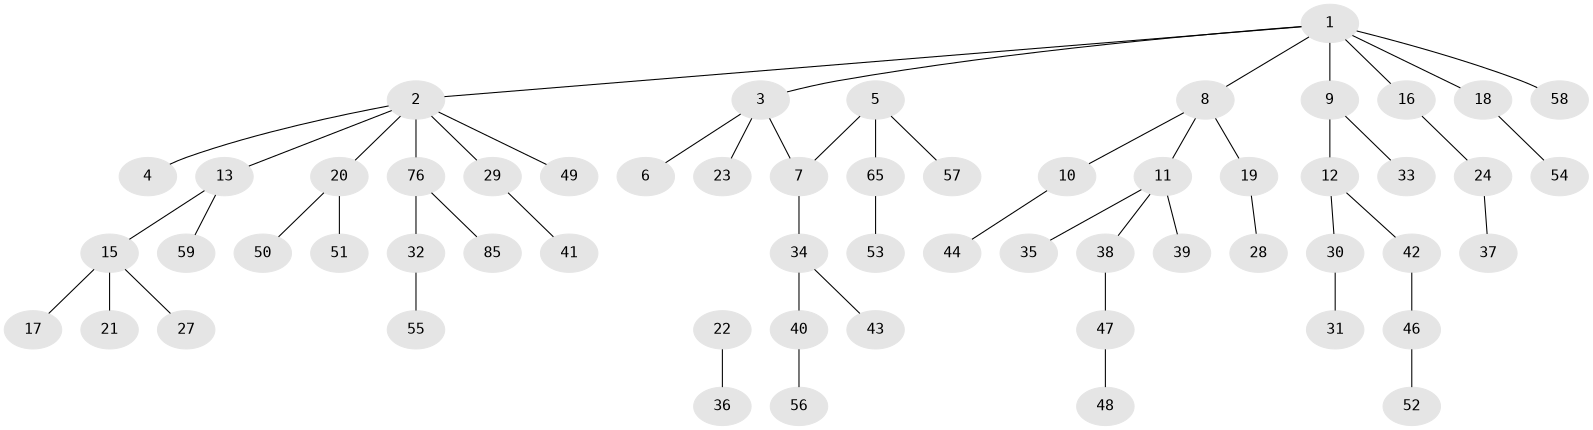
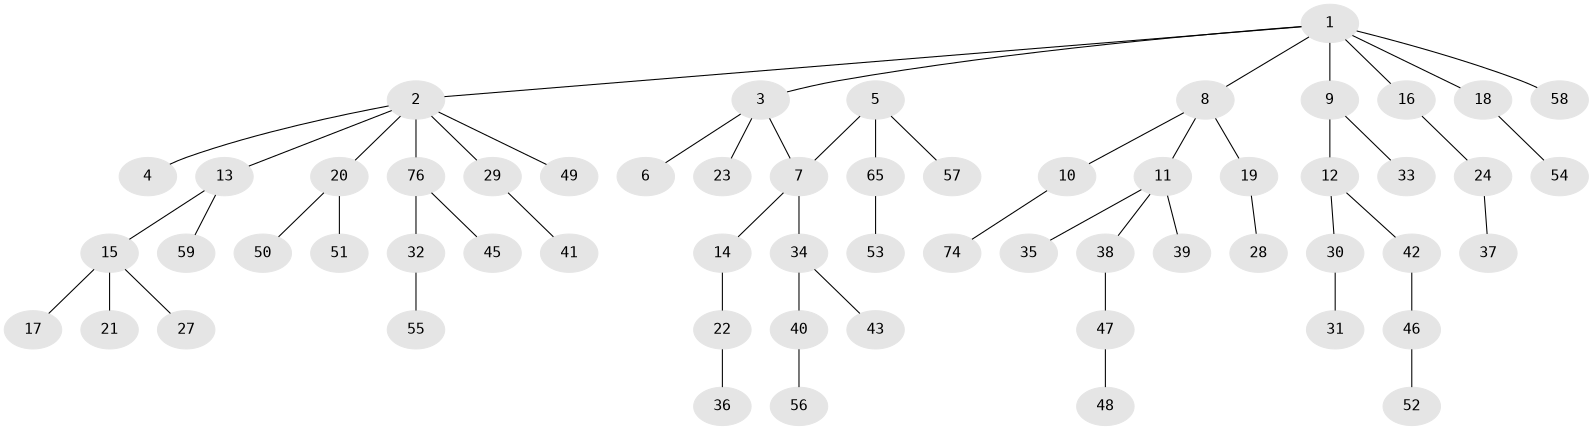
(493, 253) -> (493, 253)
none -> (722, 253)
(952, 253) -> (952, 253)
